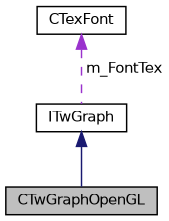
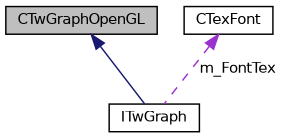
(82, 167) -> (122, 75)
